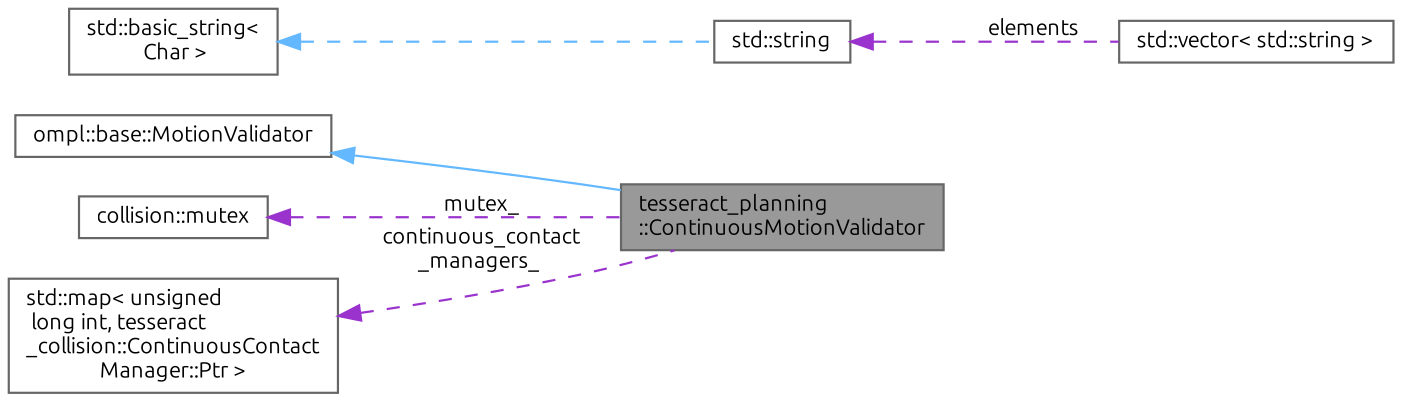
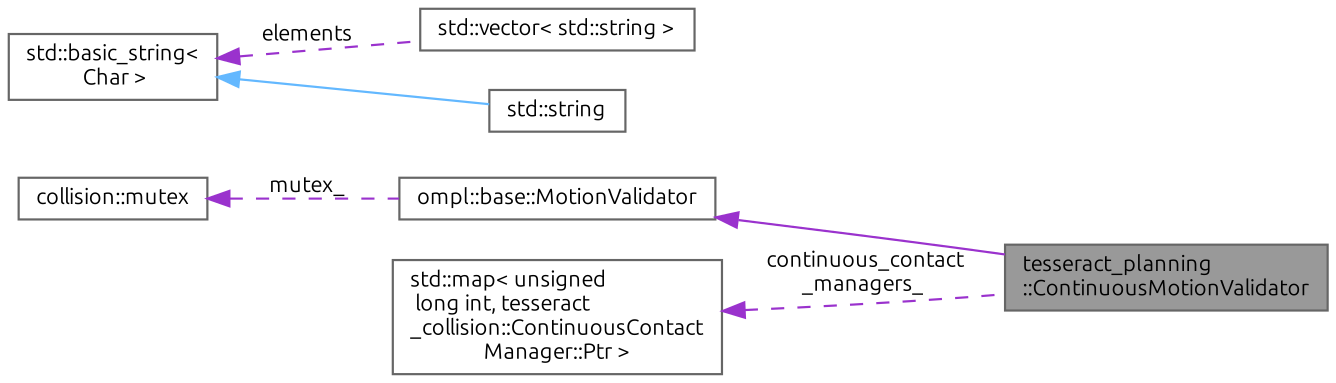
(507, 42) -> (364, 92)
(996, 42) -> (330, 49)
(488, 172) -> (872, 237)
(455, 217) -> (314, 199)
